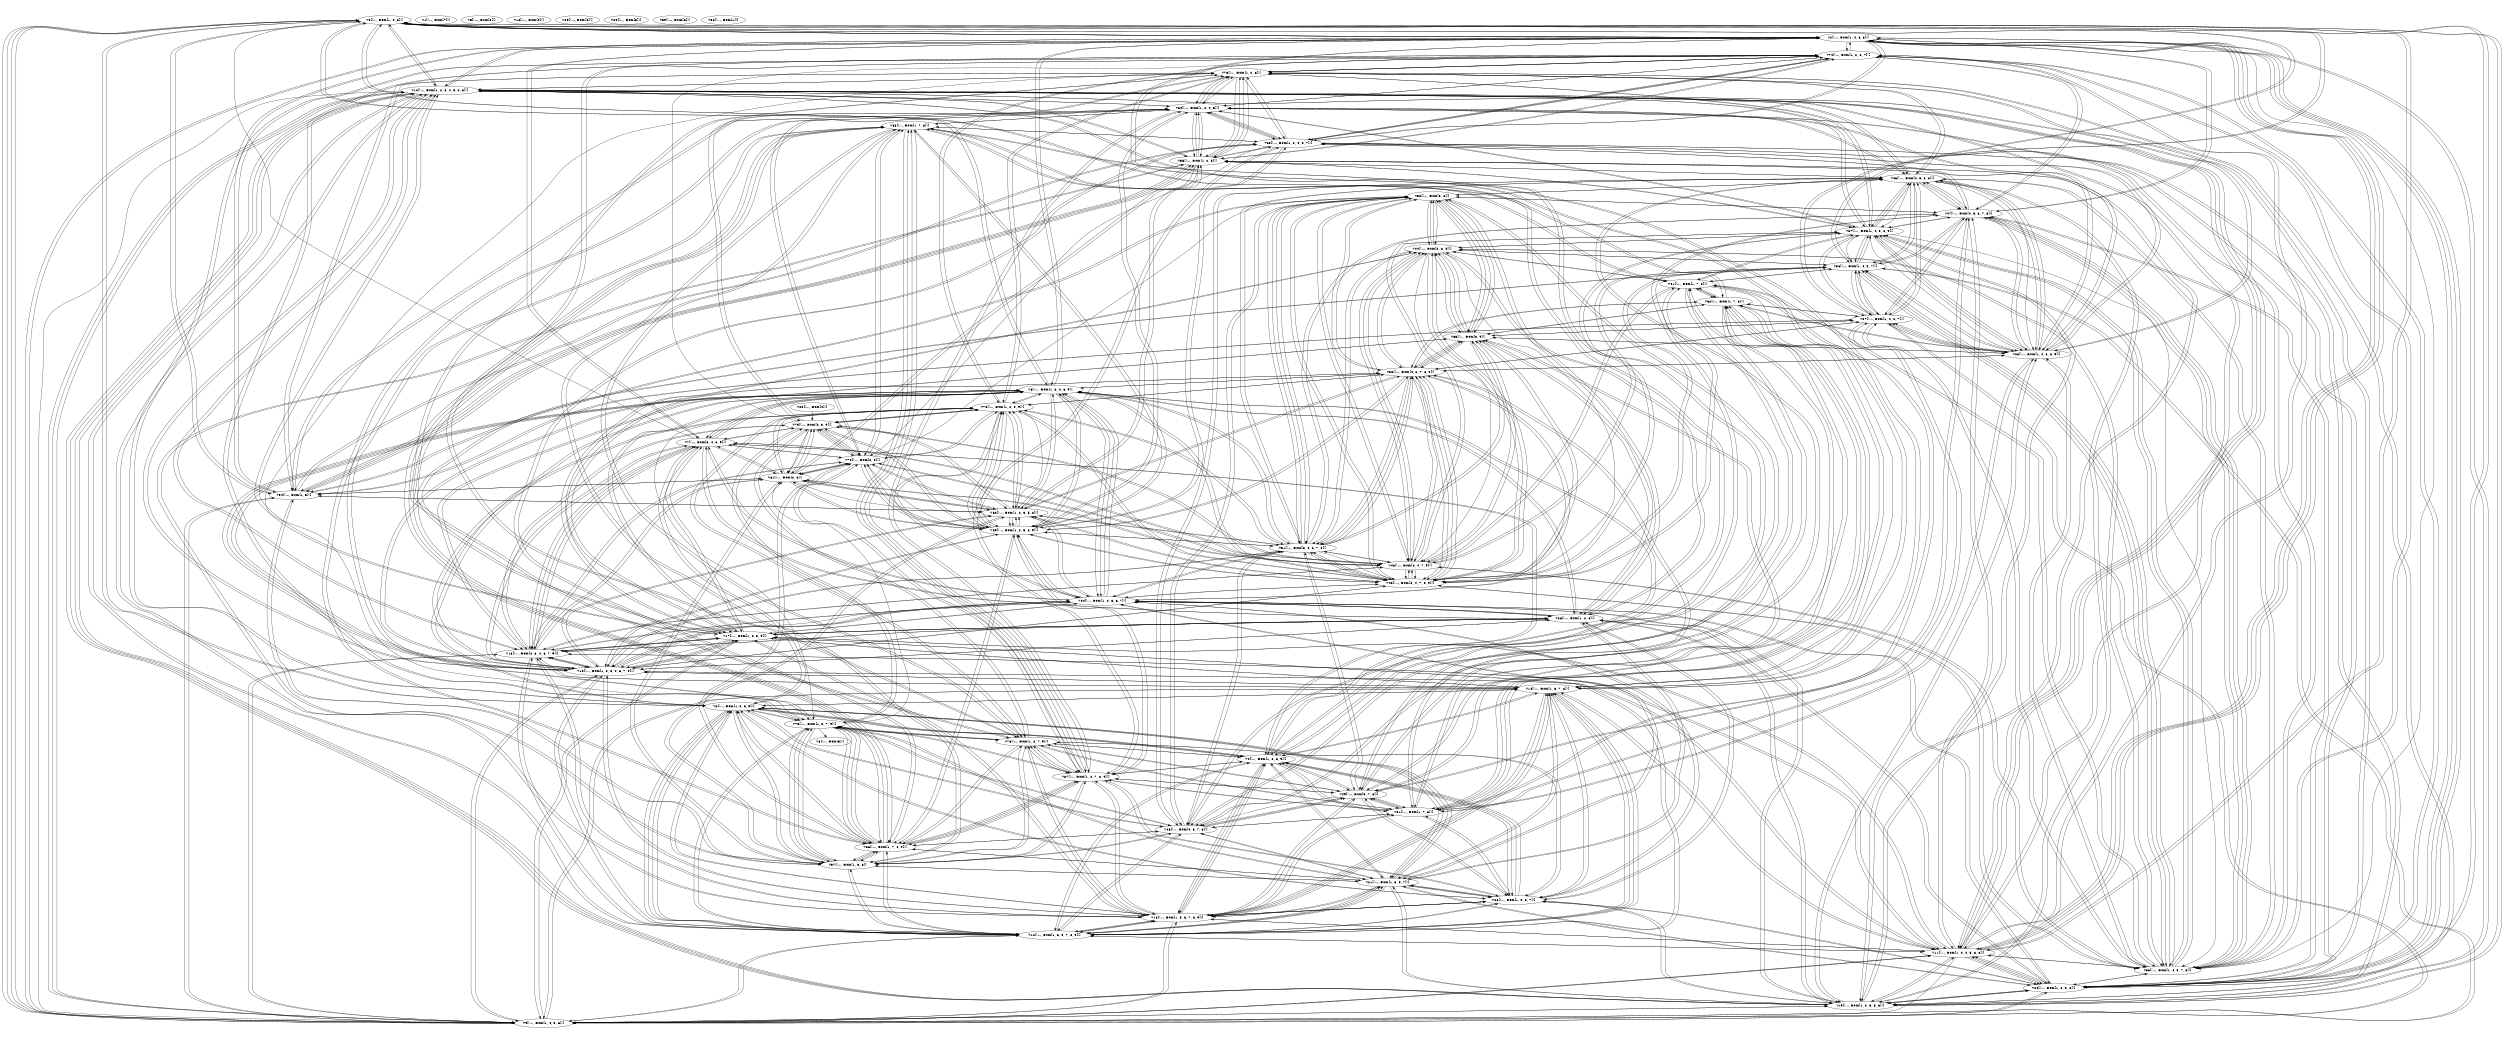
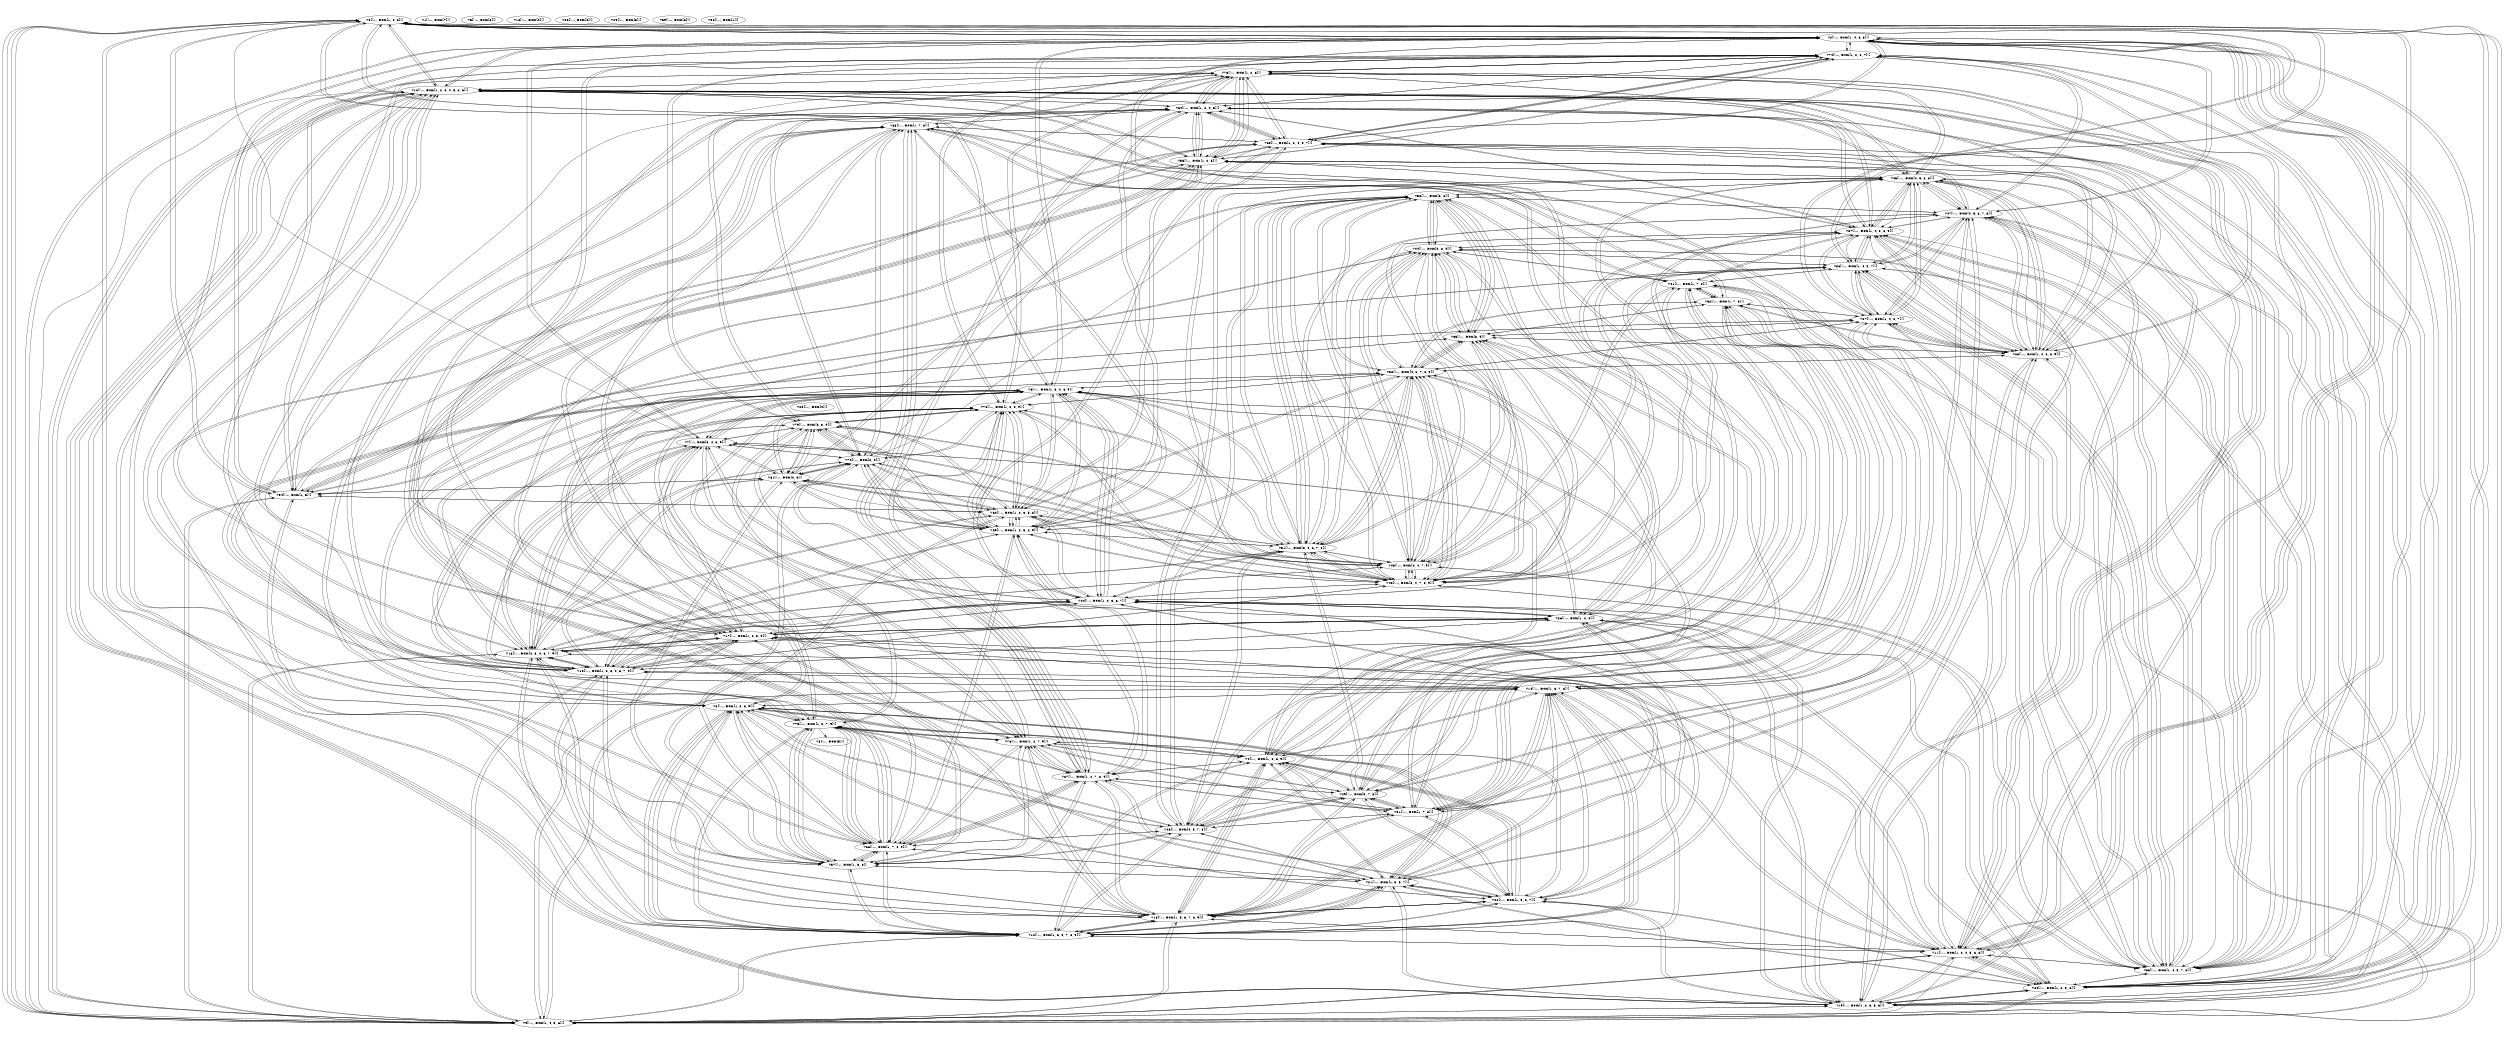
none -> (2438, 342)
(812, 415) -> (669, 107)
(885, 596) -> (659, 476)
